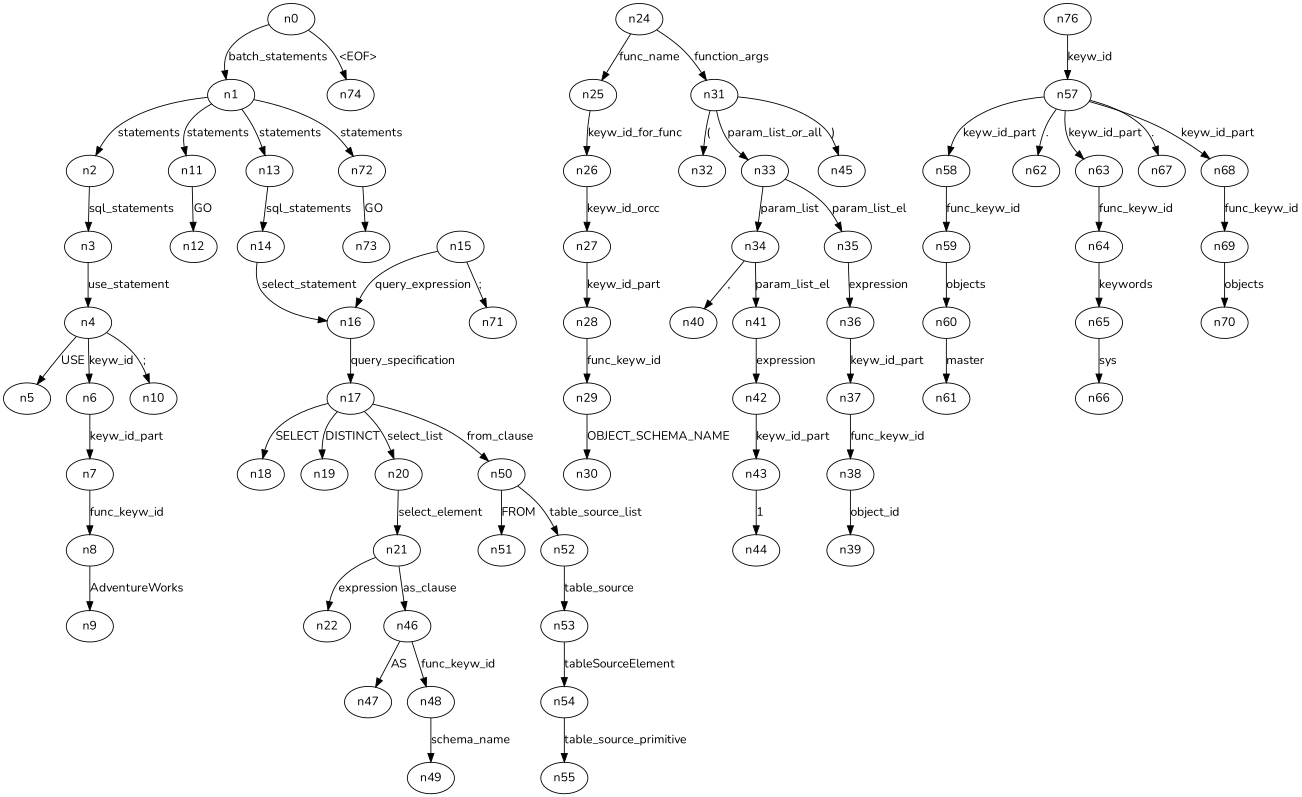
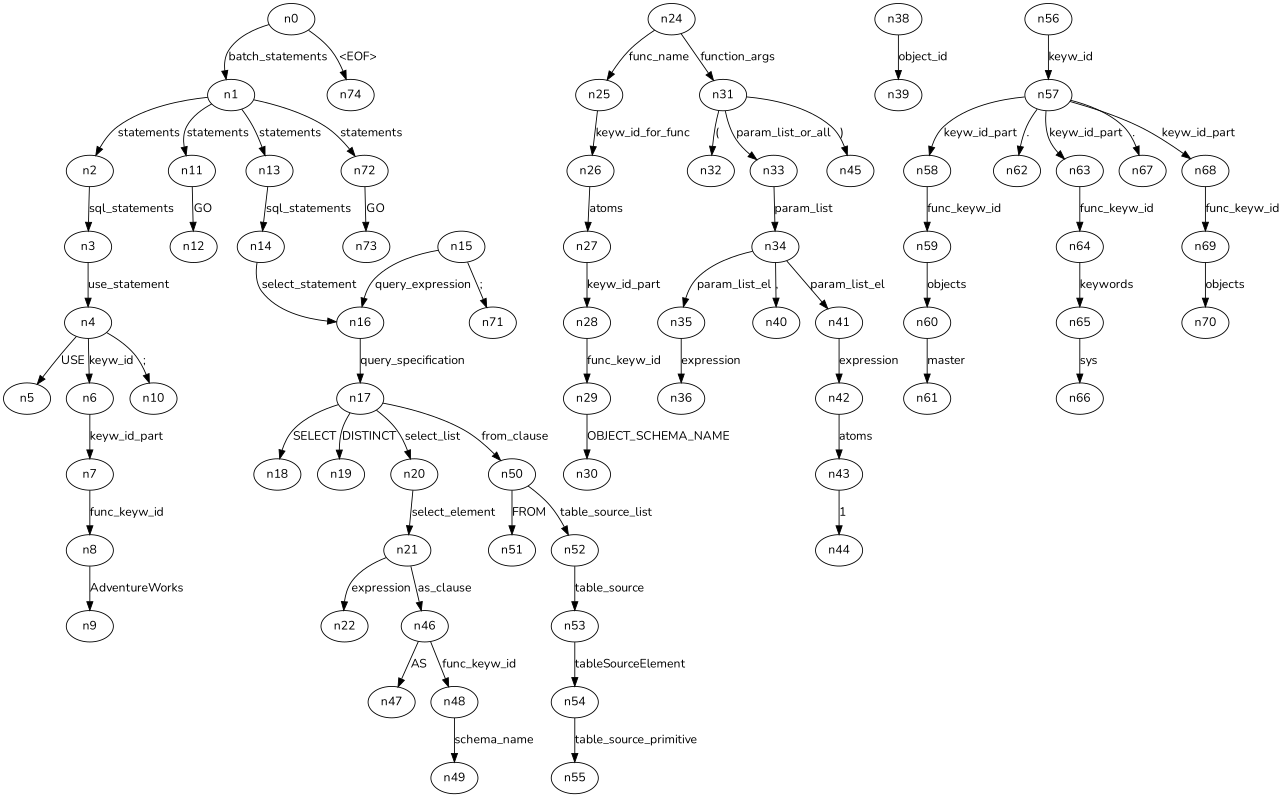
(1068, 19) -> (1048, 19)
(816, 196) -> (713, 266)
(624, 209) -> (607, 209)
(850, 399) -> none
(793, 437) -> (856, 437)
